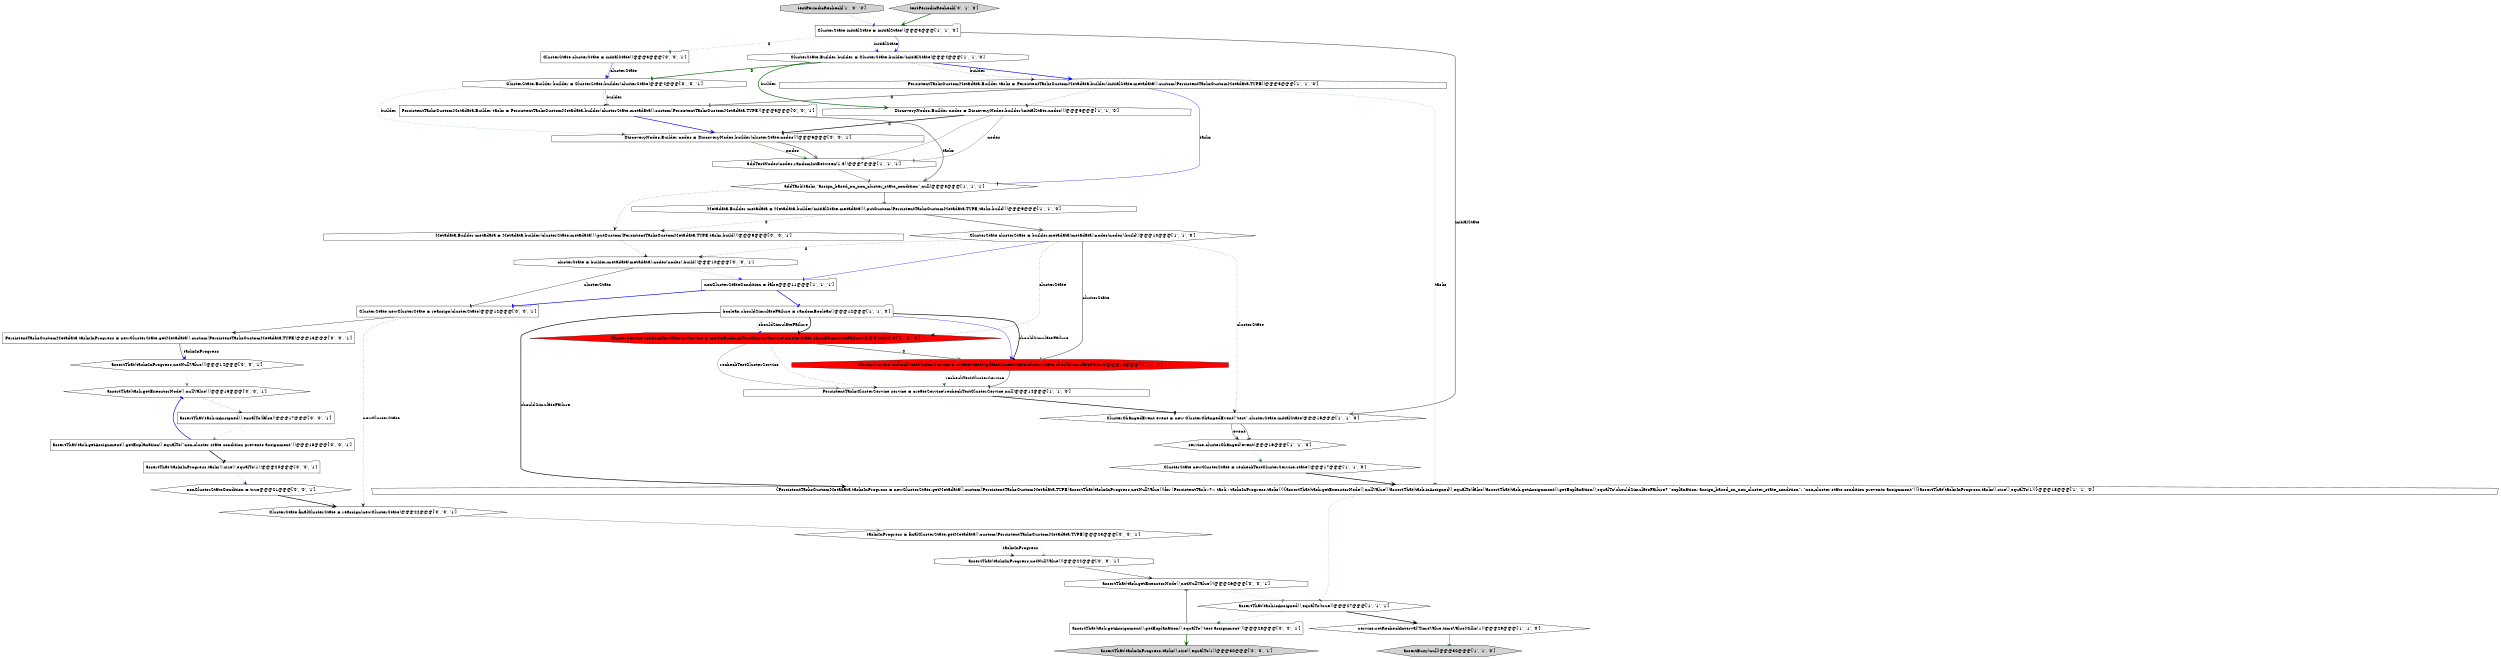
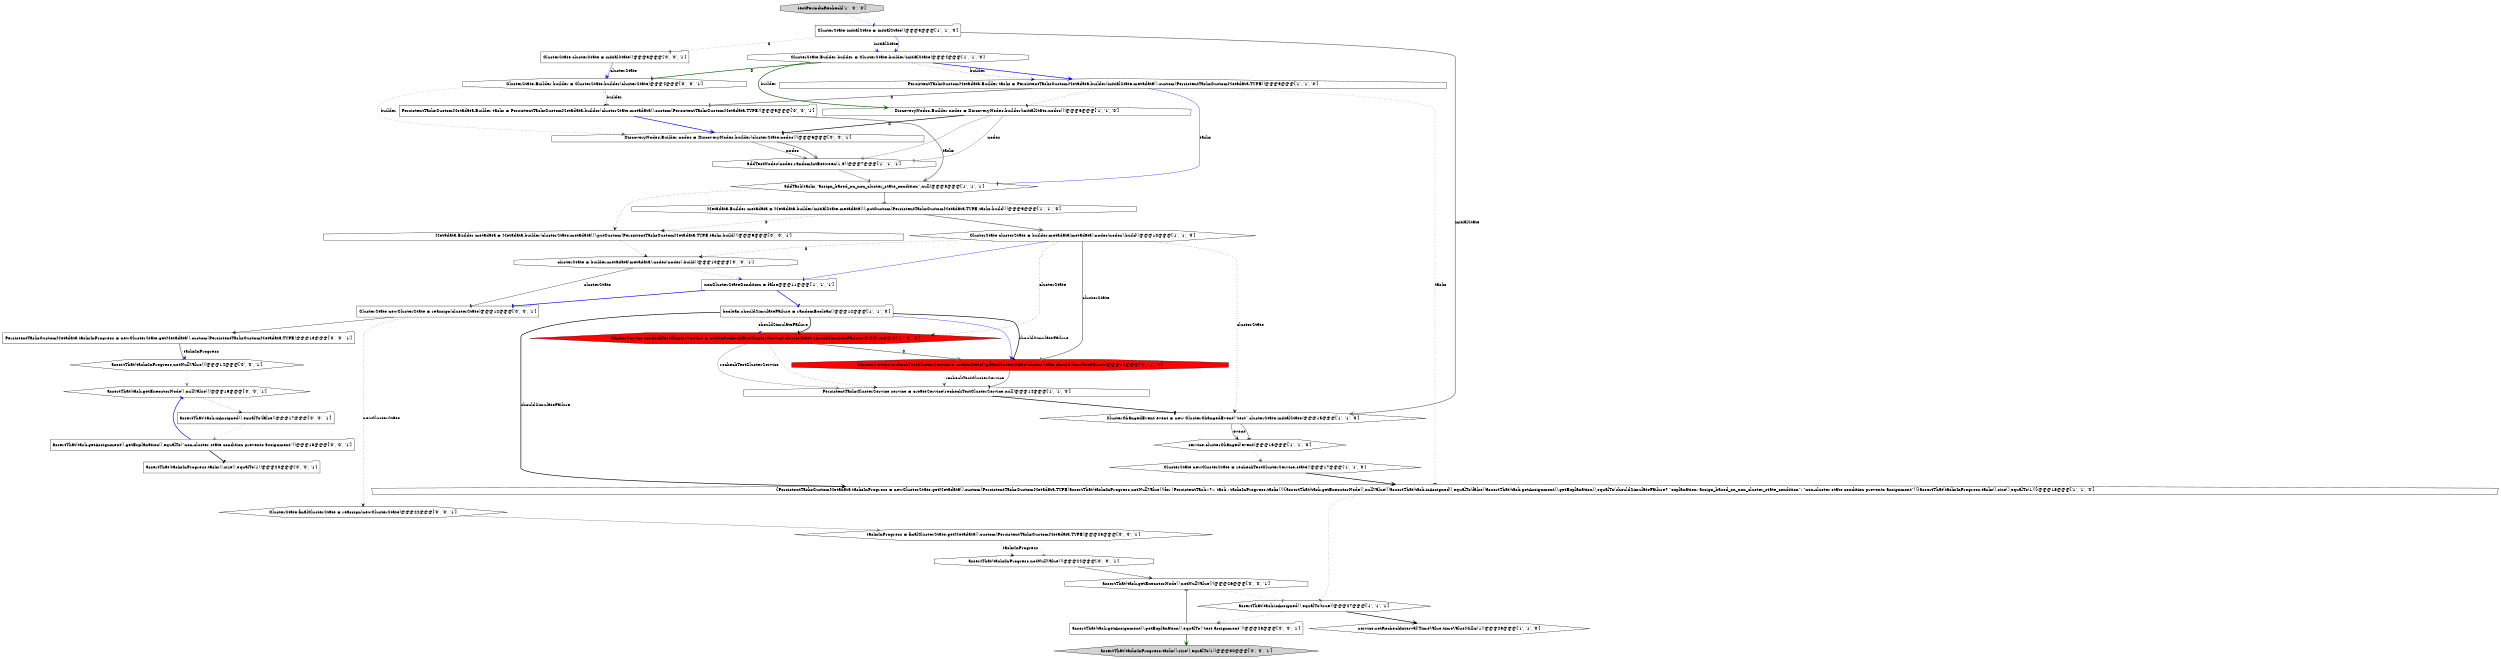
(944, 8) -> none
(251, 490) -> none
(1449, 651) -> none
